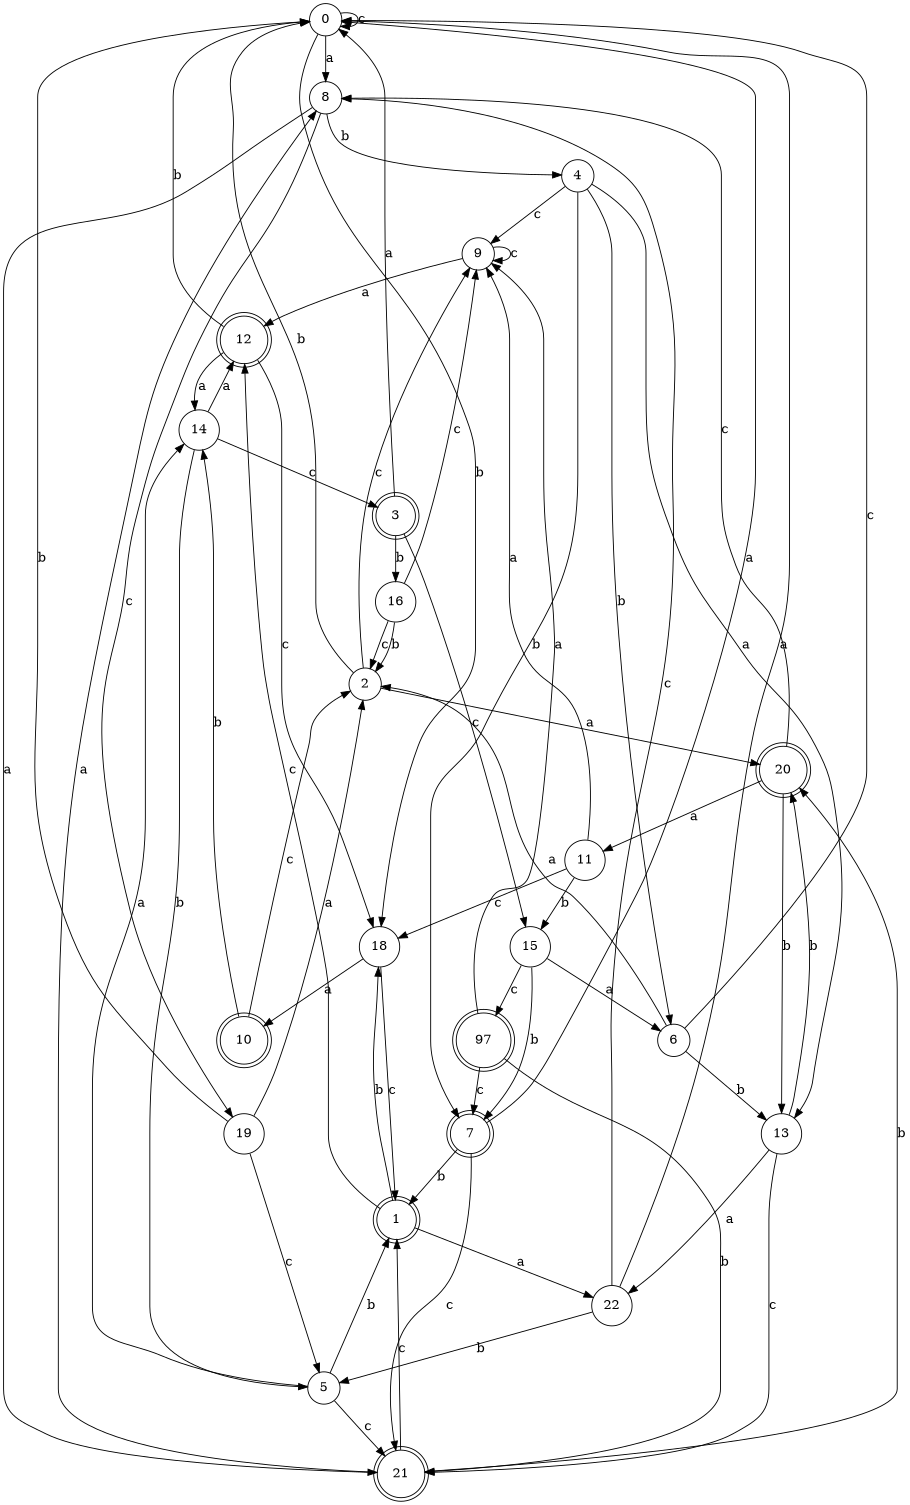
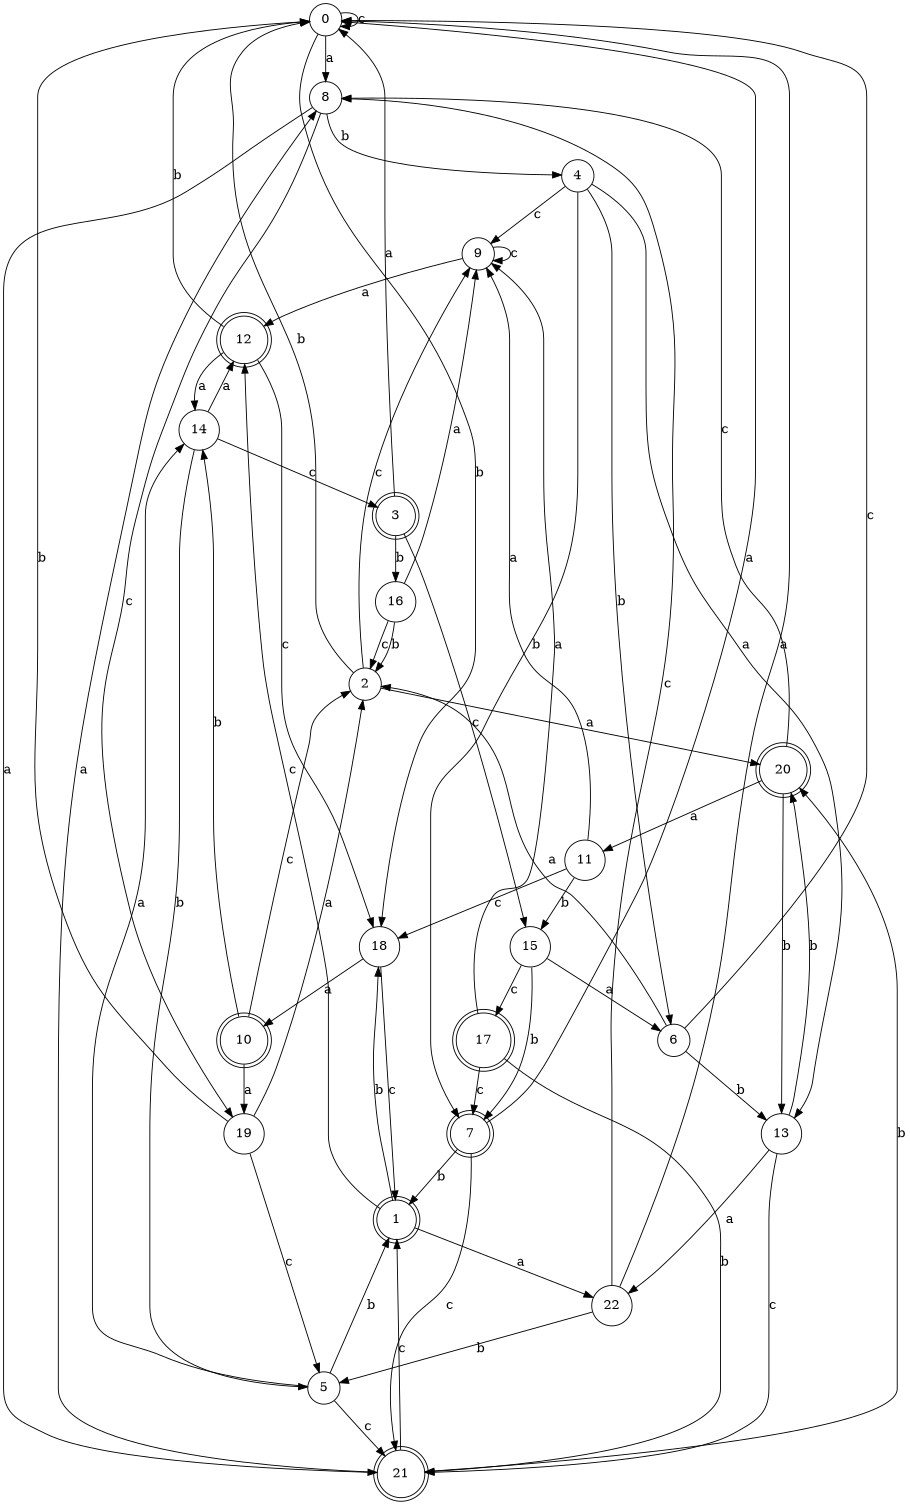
(457, 430) -> (457, 430)
(484, 1040) -> (484, 1040)
none -> (244, 1084)
